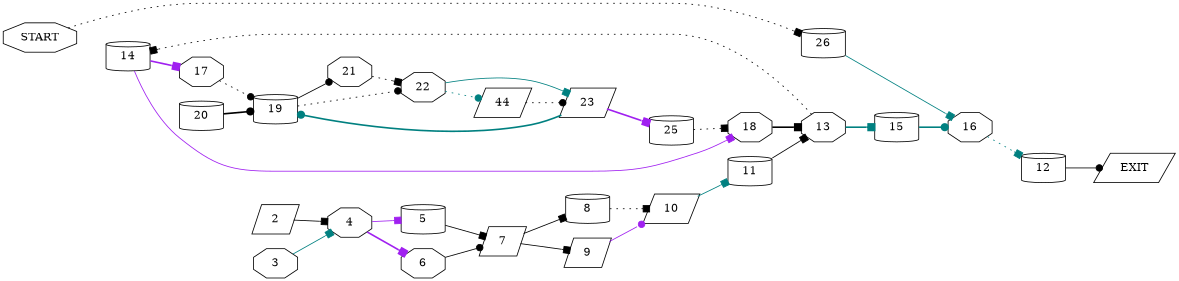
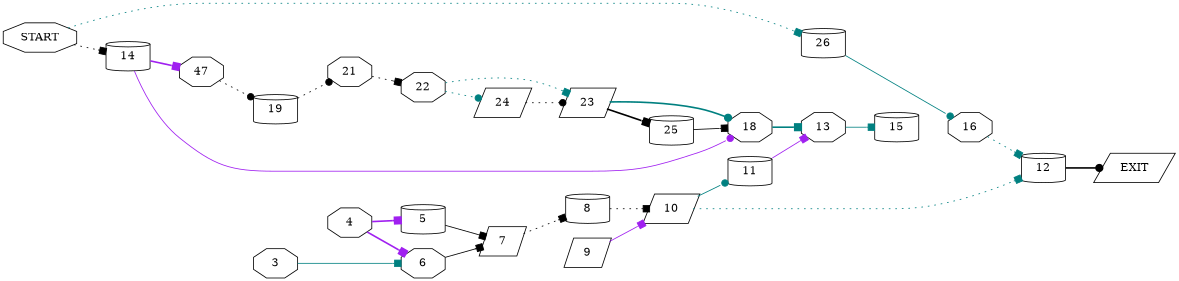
(431, 3) -> (431, 3)
(497, 34) -> (86, 47)
(201, 72) -> (201, 72)
(504, 78) -> (504, 78)
(896, 85) -> (896, 85)
(312, 91) -> (312, 91)
(346, 99) -> none
(503, 103) -> (503, 103)
(624, 115) -> (624, 115)
(201, 116) -> none
(783, 127) -> (783, 127)
(856, 127) -> (856, 127)
(930, 127) -> none
(706, 129) -> (706, 129)
(433, 131) -> (668, 104)
(786, 150) -> (786, 150)
(1081, 168) -> (1081, 168)
(410, 171) -> (410, 171)
(709, 191) -> (709, 191)
none -> (855, 209)
(276, 219) -> none
(382, 221) -> (382, 221)
(541, 227) -> (541, 227)
(623, 234) -> (623, 234)
(309, 245) -> (345, 263)
(541, 246) -> none
(461, 253) -> (461, 253)
